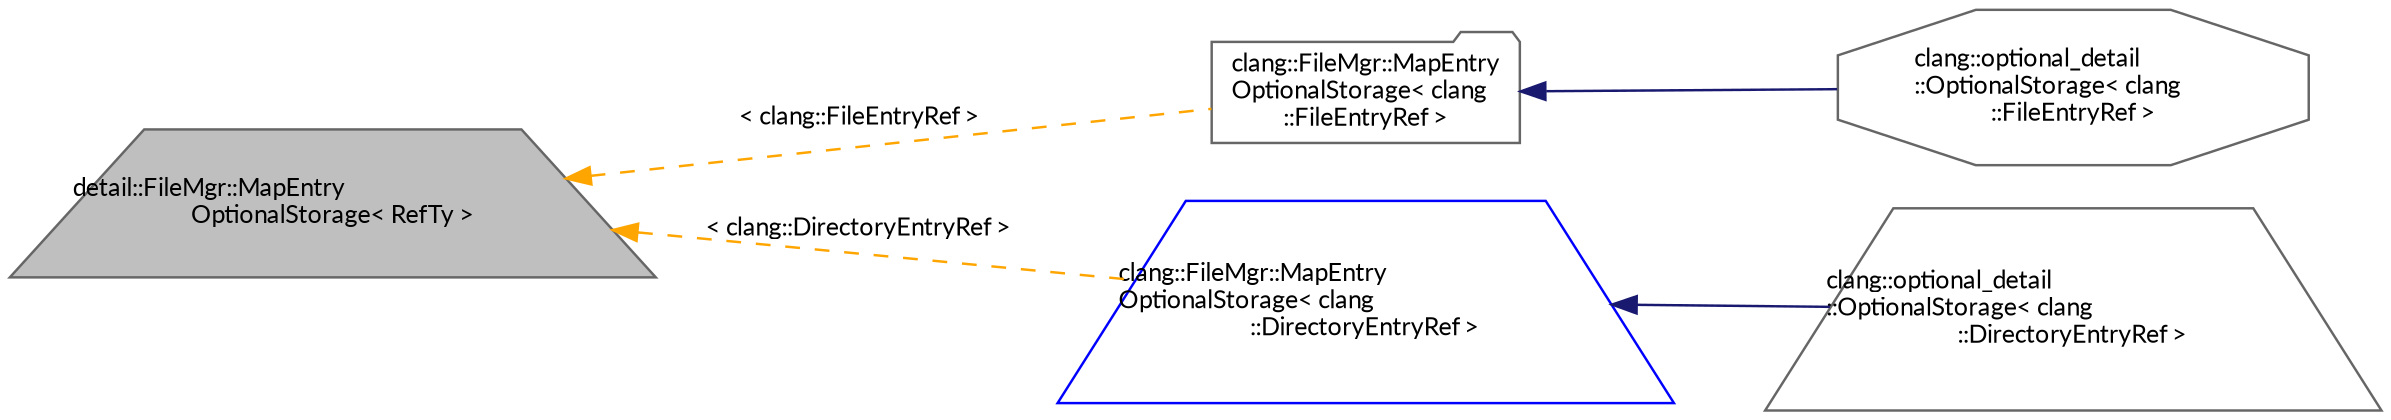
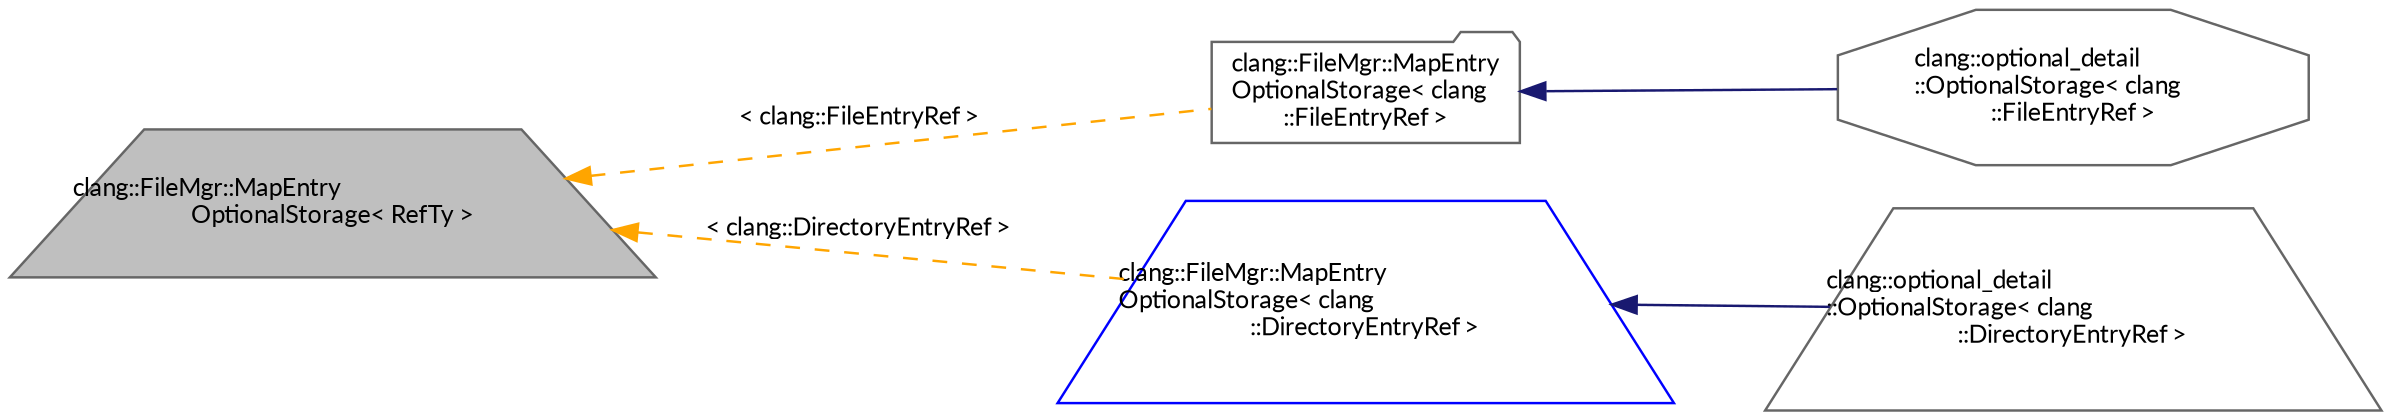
(333, 203) -> (333, 203)
